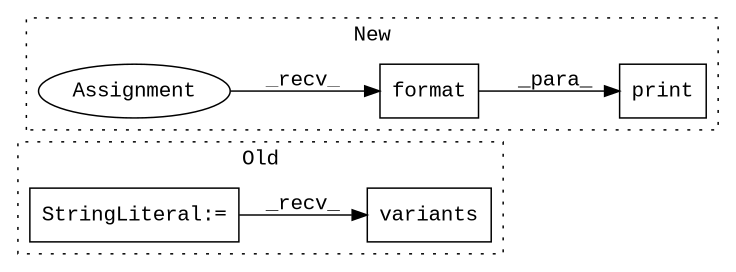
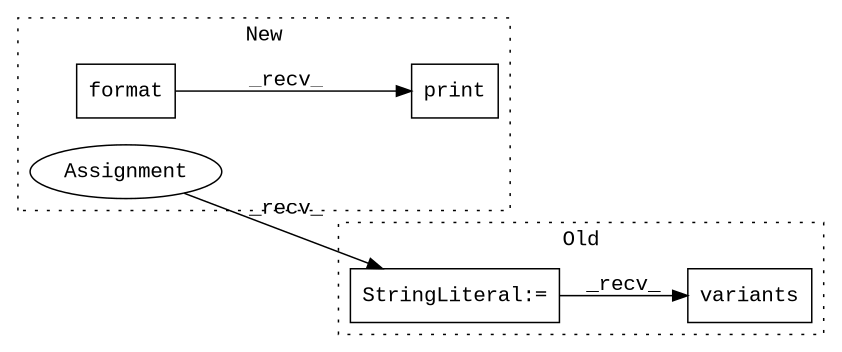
(555, 80) -> (286, 80)
(297, 91) -> (276, 228)
